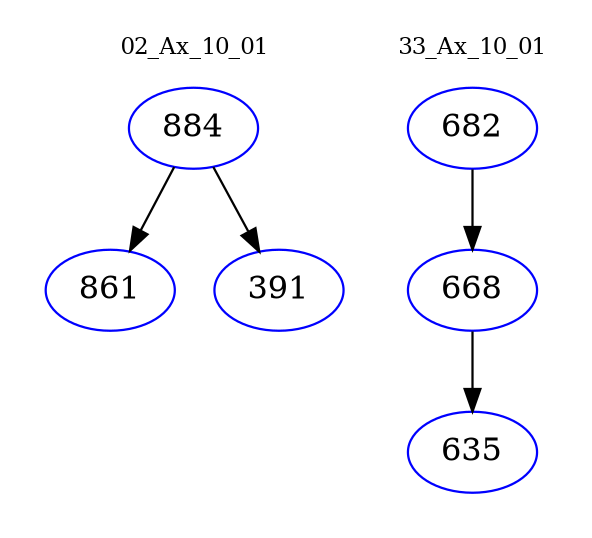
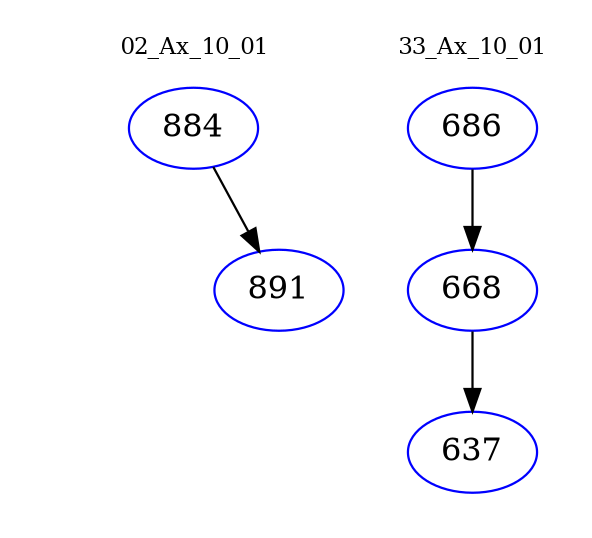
(472, 128) -> (472, 128)
(110, 290) -> none
(279, 290) -> (279, 290)
(472, 452) -> (472, 452)
